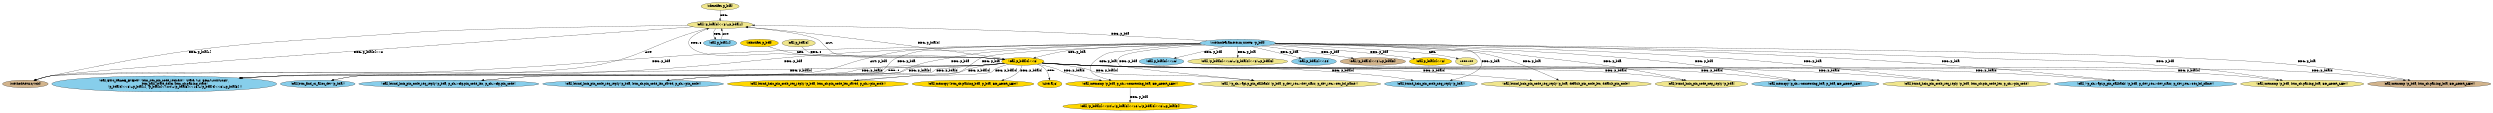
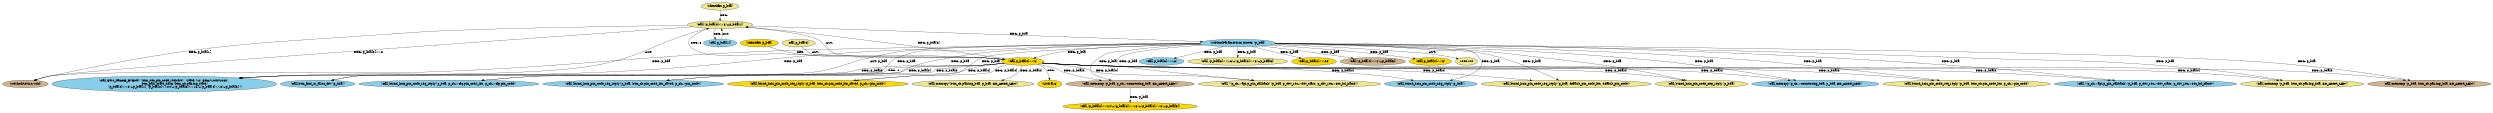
(981, 30) -> (976, 34)
(816, 52) -> (816, 52)
(1077, 52) -> (1077, 52)
(1433, 52) -> (1433, 52)
(1314, 61) -> (1314, 61)
(544, 72) -> none
(973, 84) -> (973, 84)
(1130, 84) -> (1130, 84)
